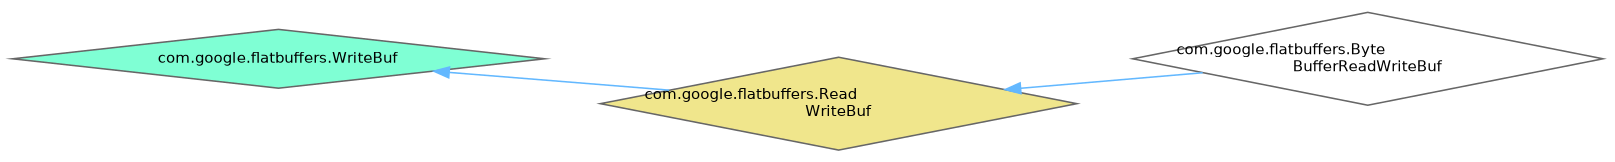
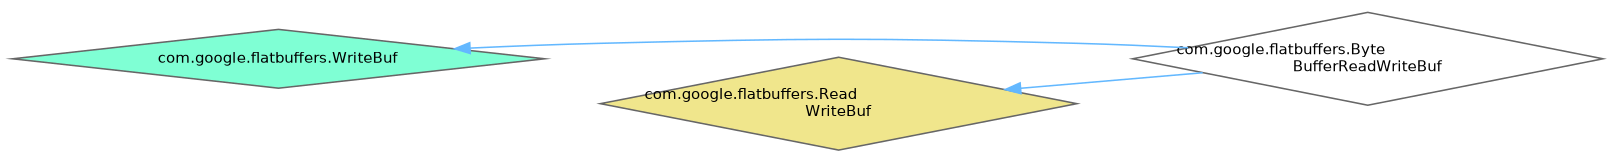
(559, 81) -> (829, 39)
